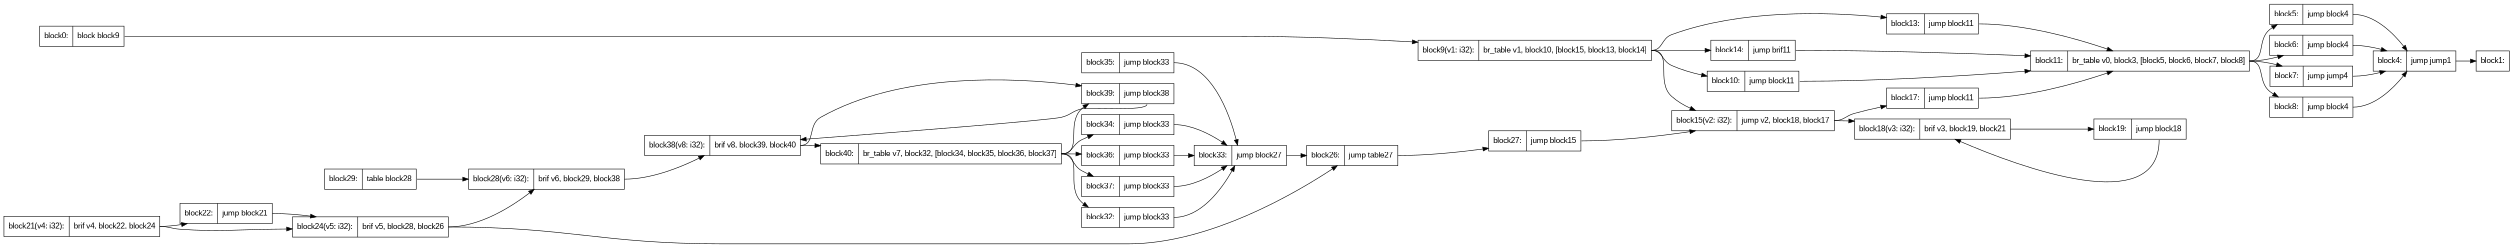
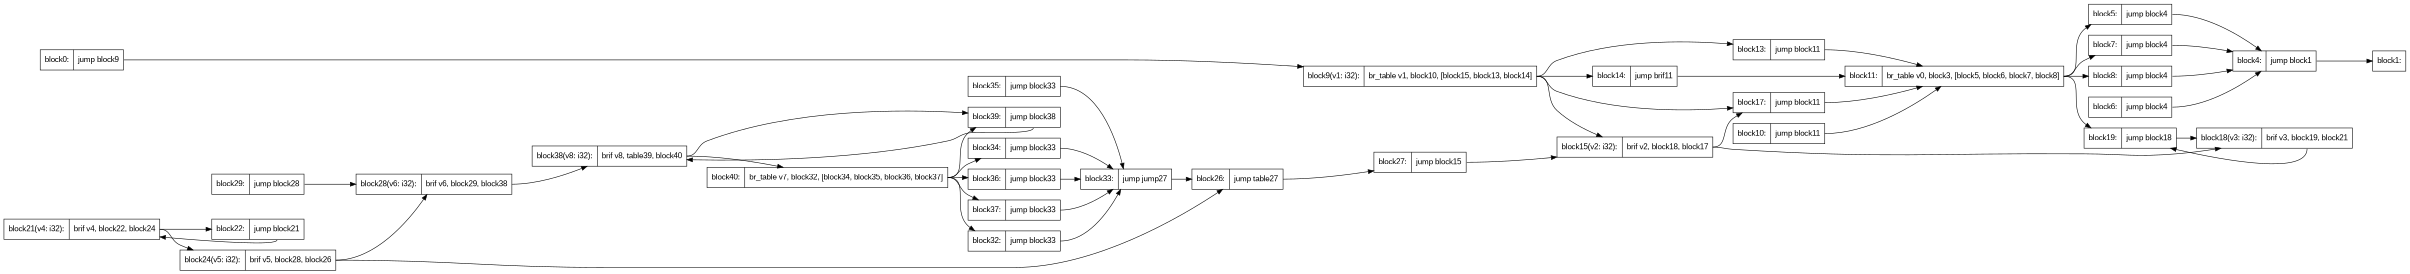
(98, 36) -> (98, 60)
(2267, 59) -> (2076, 98)
(2431, 61) -> (2291, 61)
(1674, 67) -> (1628, 107)
(2328, 76) -> (2147, 45)
(1786, 120) -> (1668, 147)
(755, 145) -> (642, 156)
(1259, 155) -> (1145, 179)
(389, 179) -> (277, 184)
(291, 214) -> (222, 242)
